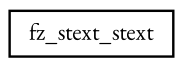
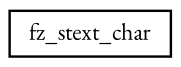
(91, 34) -> (90, 34)
